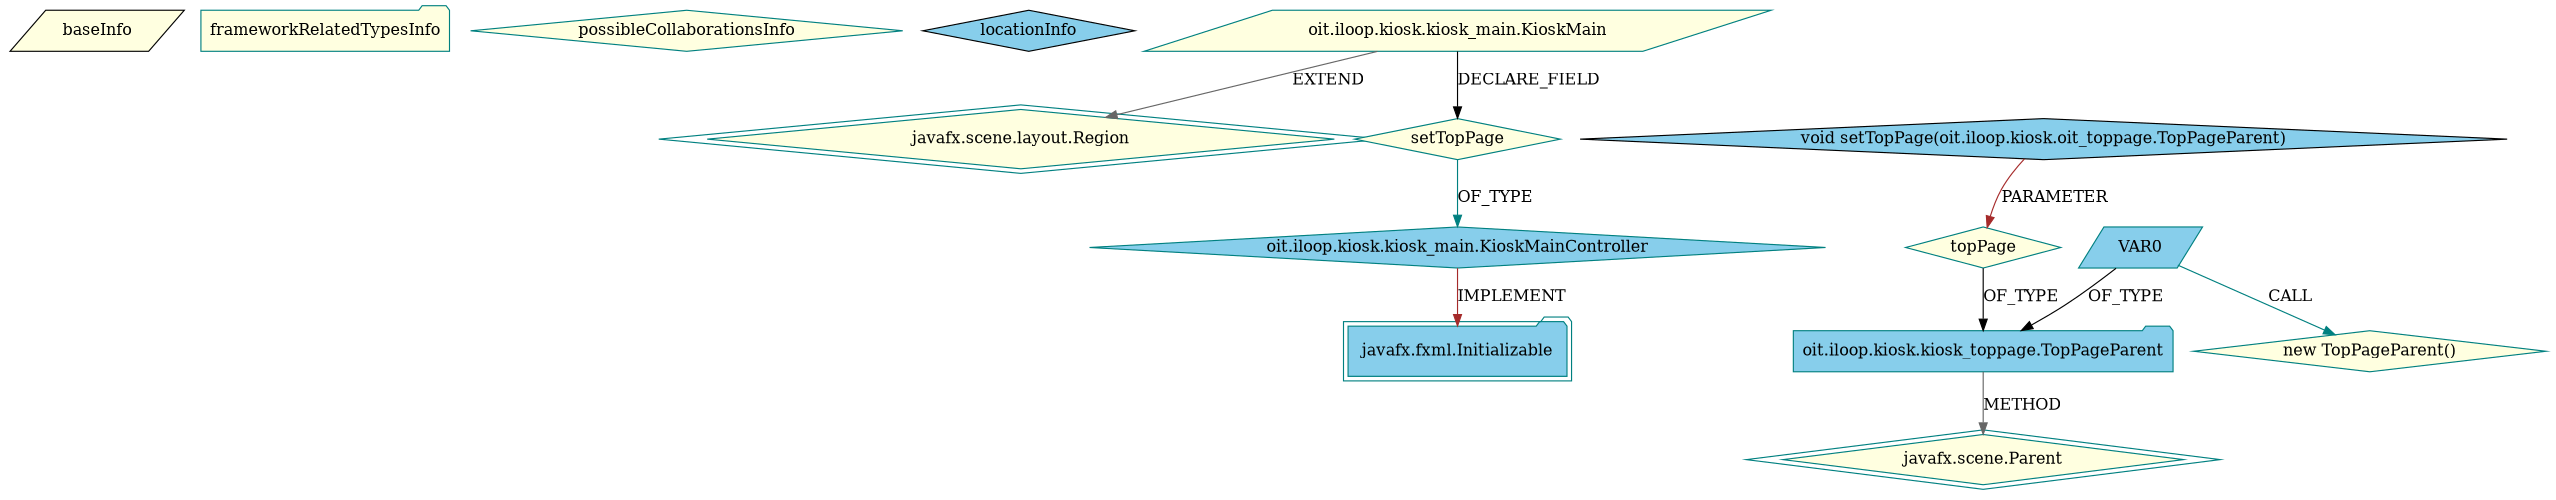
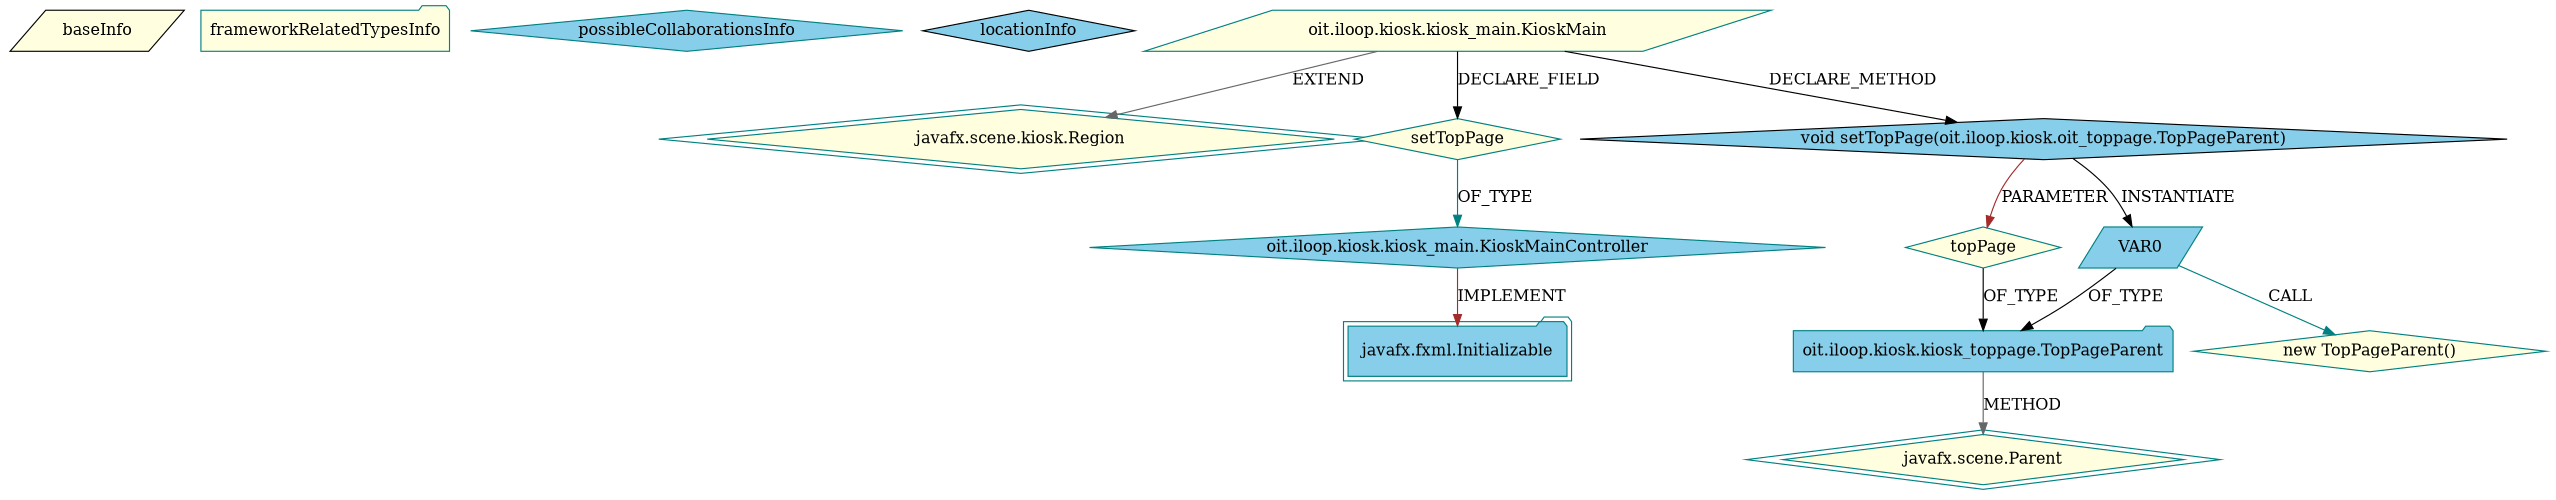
(687, 31) -> (687, 31)
none -> (1755, 86)
(1021, 139) -> (1021, 139)
none -> (2104, 184)
